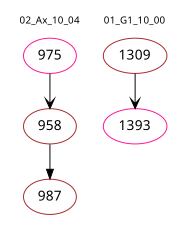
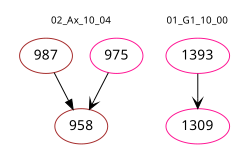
(135, 56) -> (198, 126)
(135, 86) -> (198, 86)
(50, 157) -> (61, 87)
